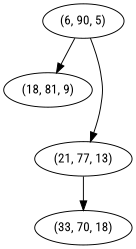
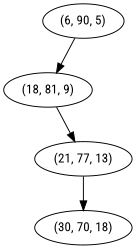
(102, 85) -> (63, 120)
(83, 228) -> (83, 228)
